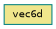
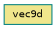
(28, 15) -> (28, 15)
